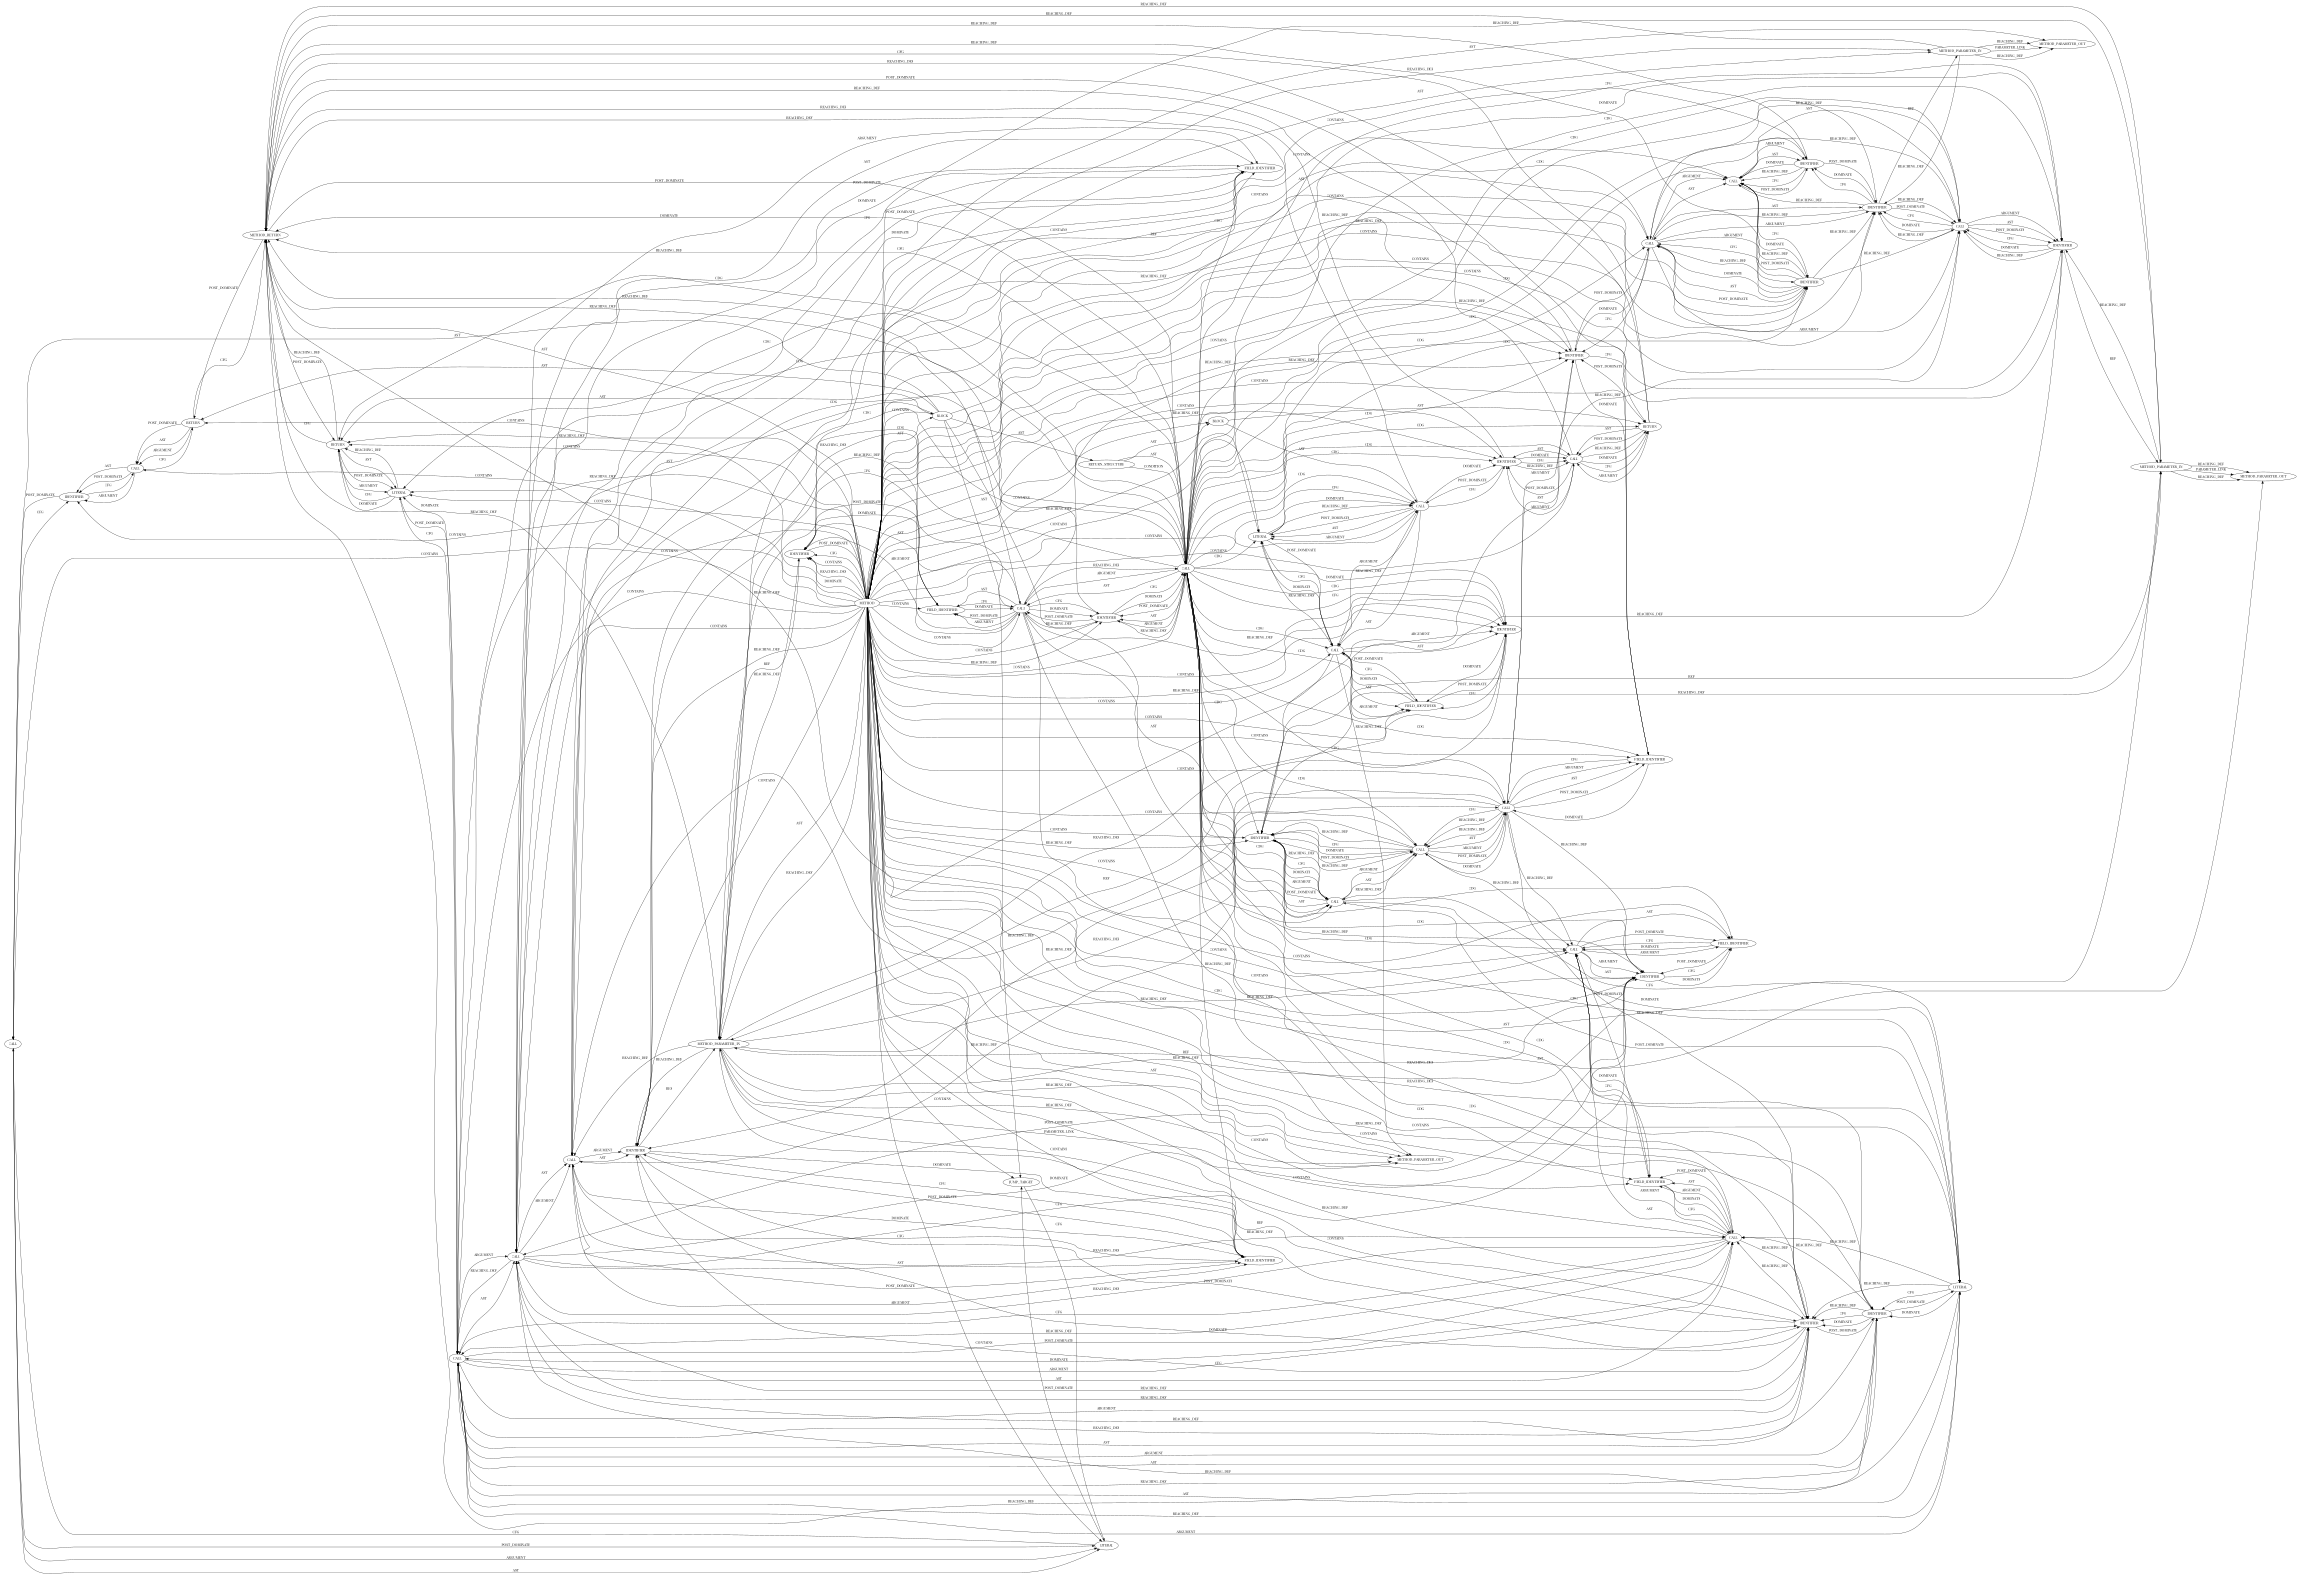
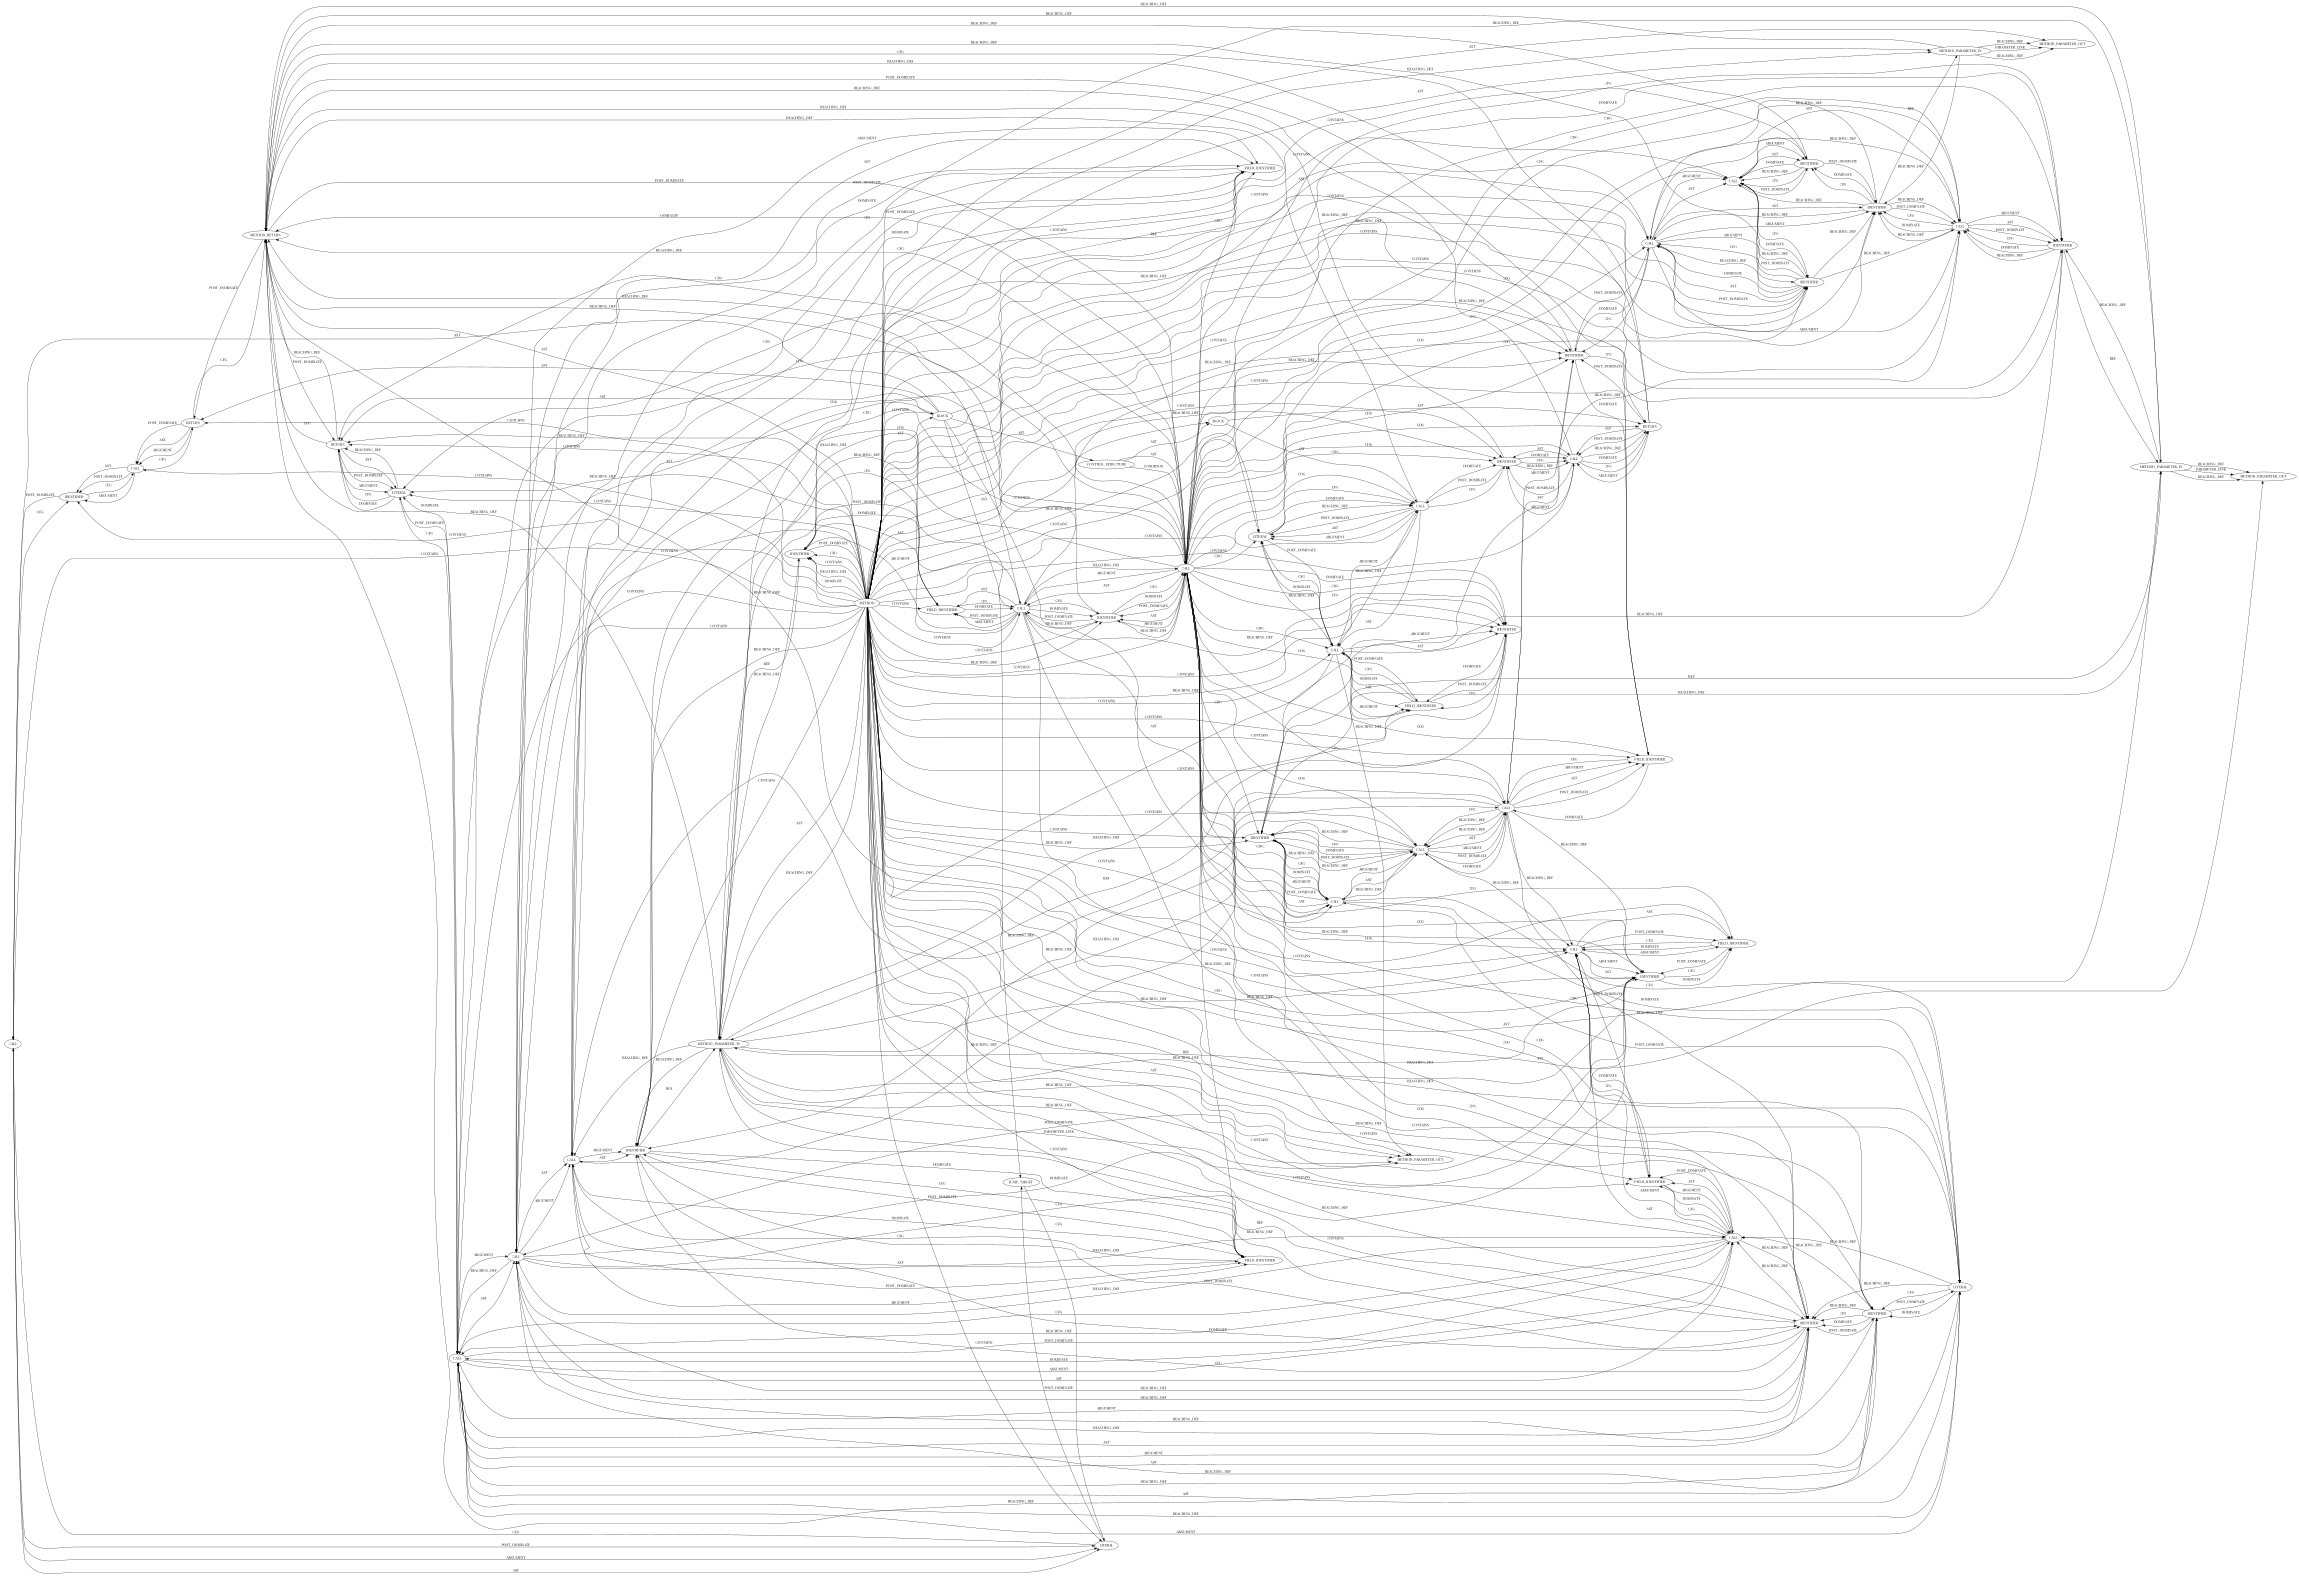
(1107, 464) -> (1107, 464)
(882, 1028) -> none
